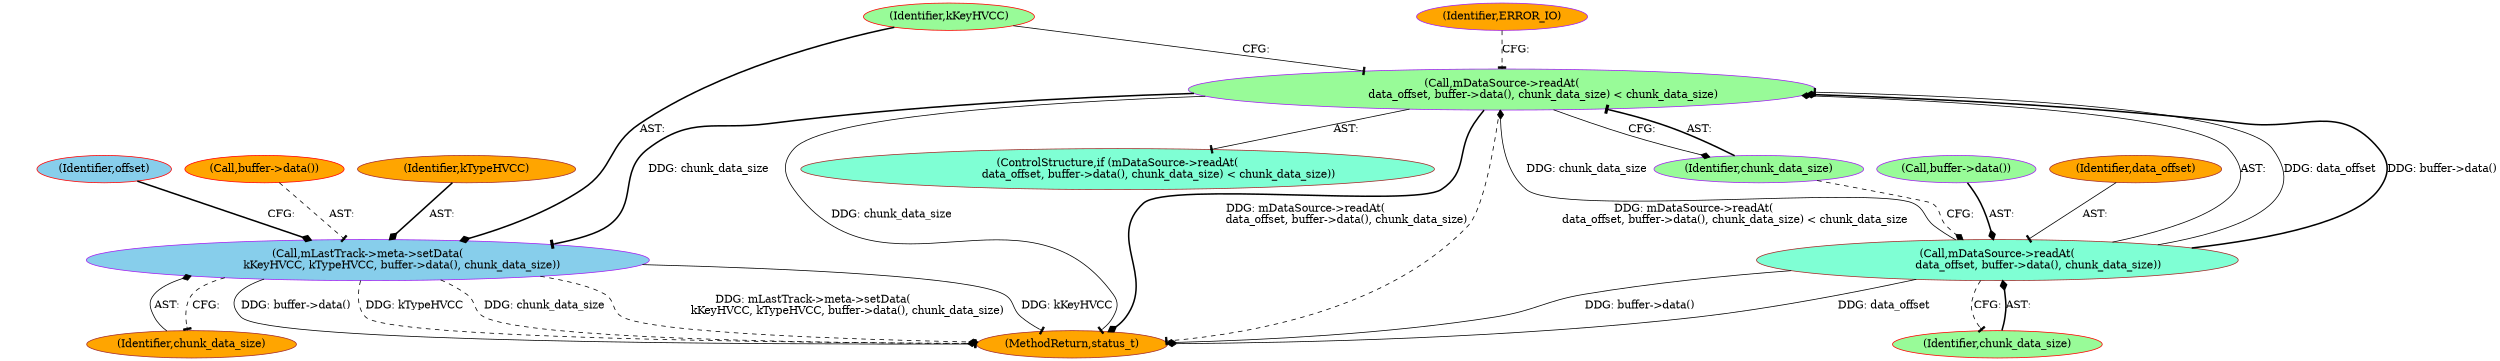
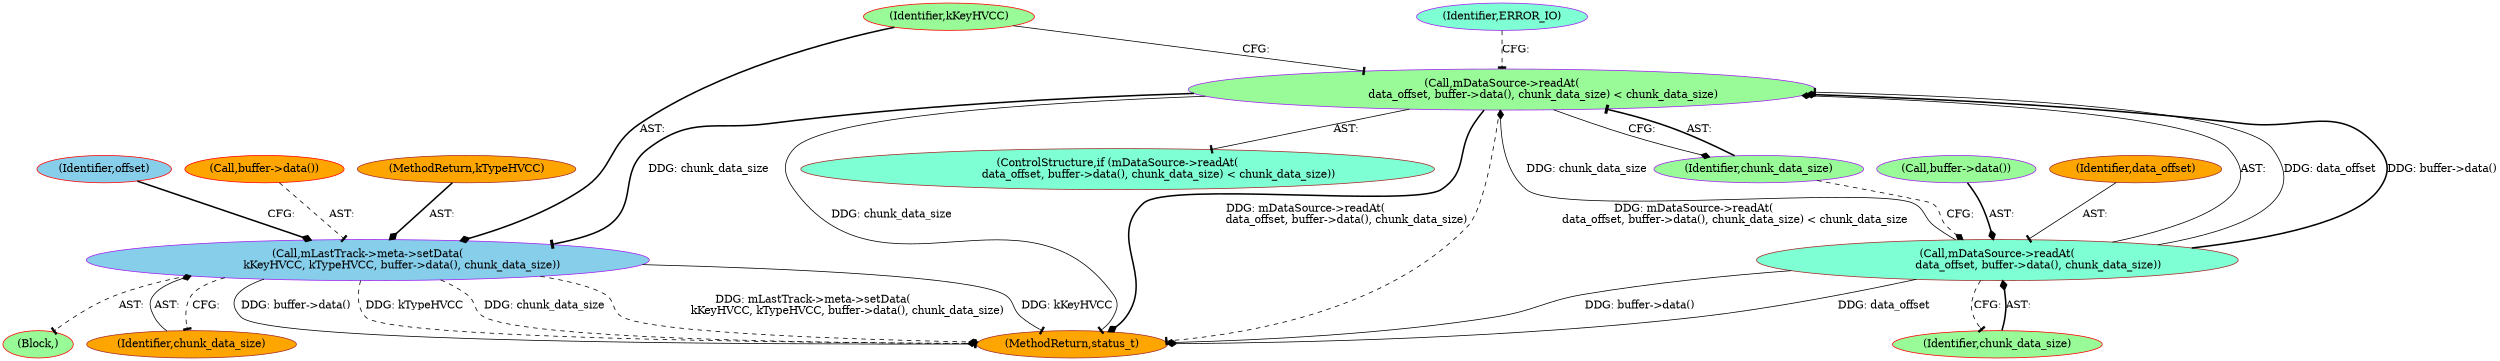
(1502, 17) -> (1502, 17)
(467, 169) -> (467, 169)
none -> (38, 344)
